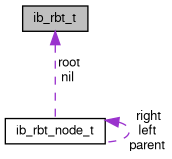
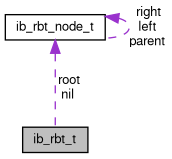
(55, 82) -> (55, 90)
